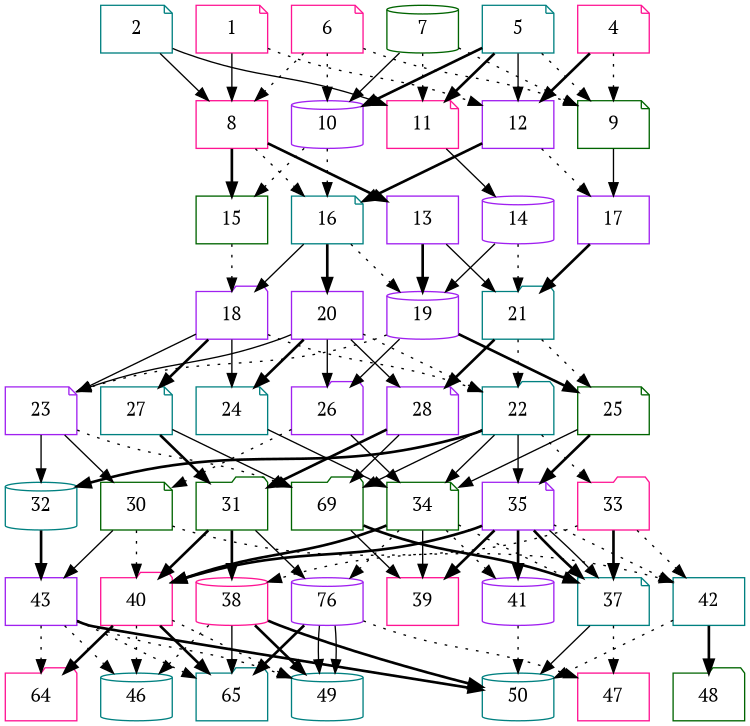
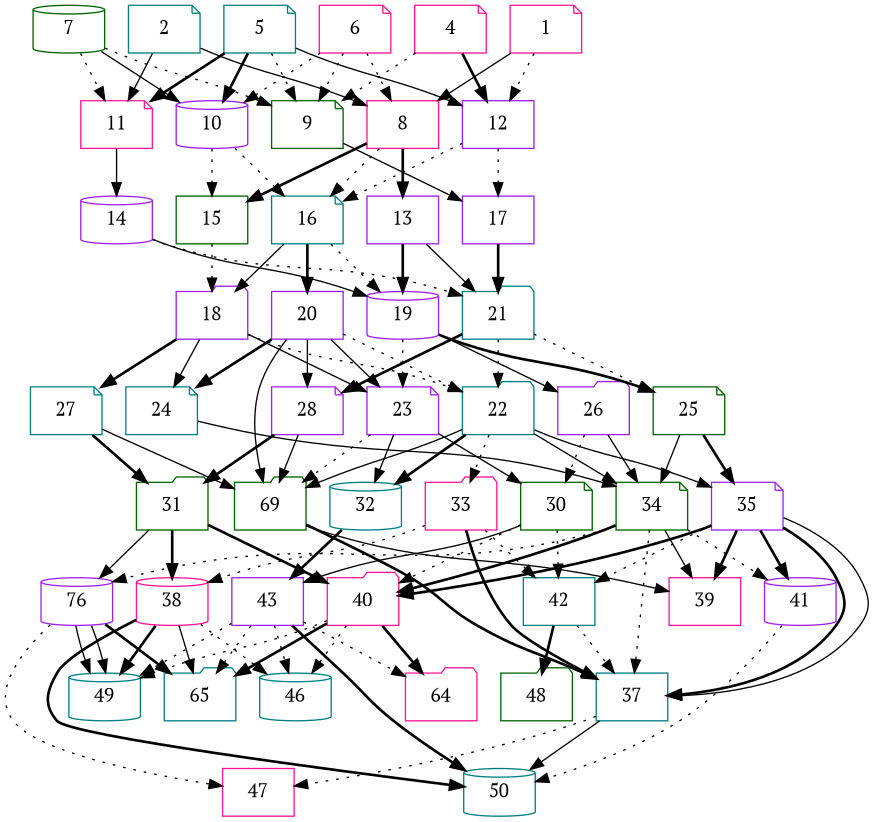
(429, 169) -> (414, 167)
(327, 362) -> (257, 401)
(613, 602) -> (632, 697)
(622, 645) -> (591, 644)
